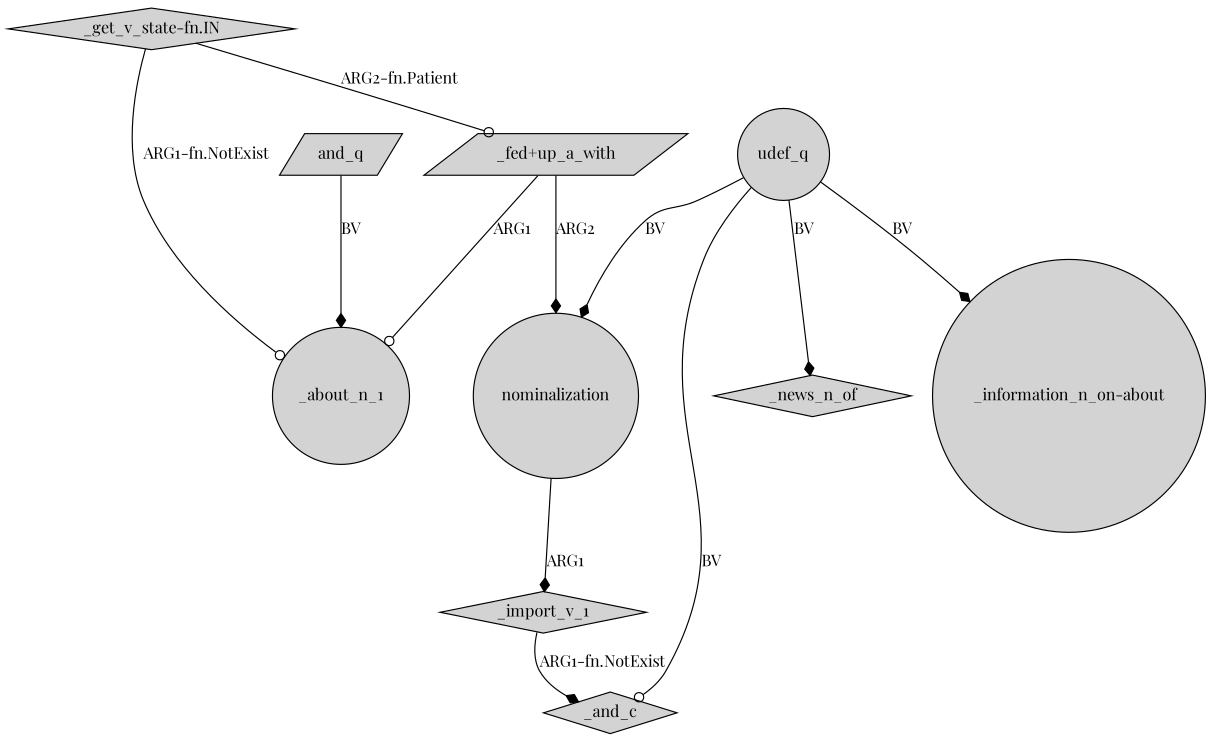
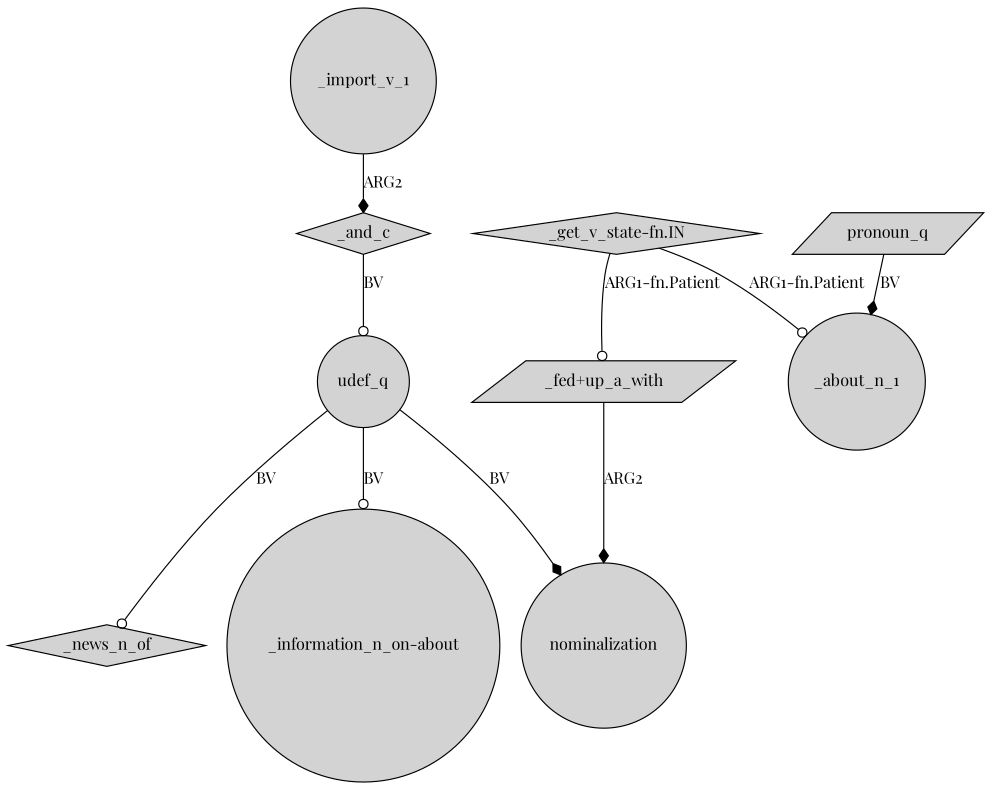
(400, 79) -> (663, 284)
(206, 154) -> (807, 284)
(341, 154) -> (888, 234)
(891, 235) -> (363, 463)
(465, 257) -> none
(799, 281) -> (218, 507)
(689, 440) -> (363, 290)
(548, 528) -> none
(543, 612) -> (363, 81)
(603, 663) -> (383, 183)
